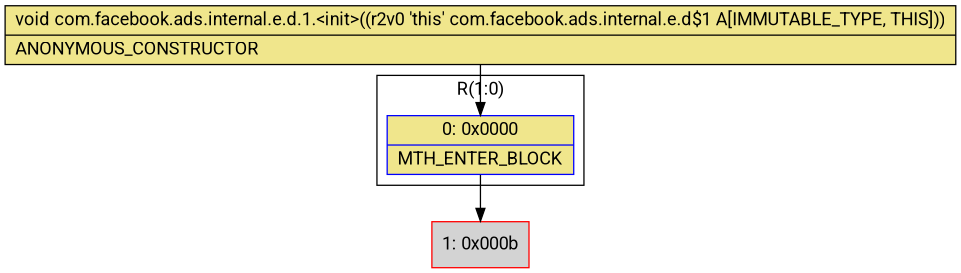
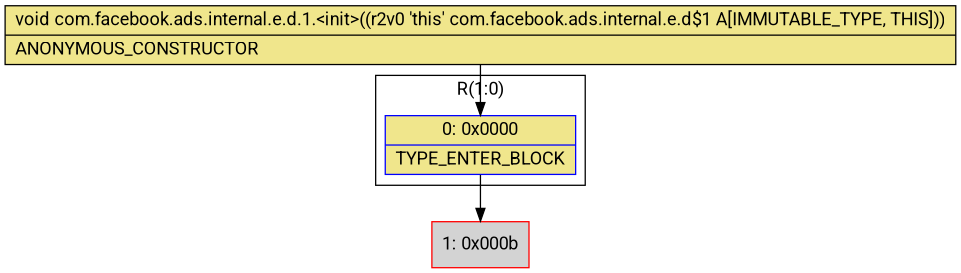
(480, 159) -> (480, 159)
